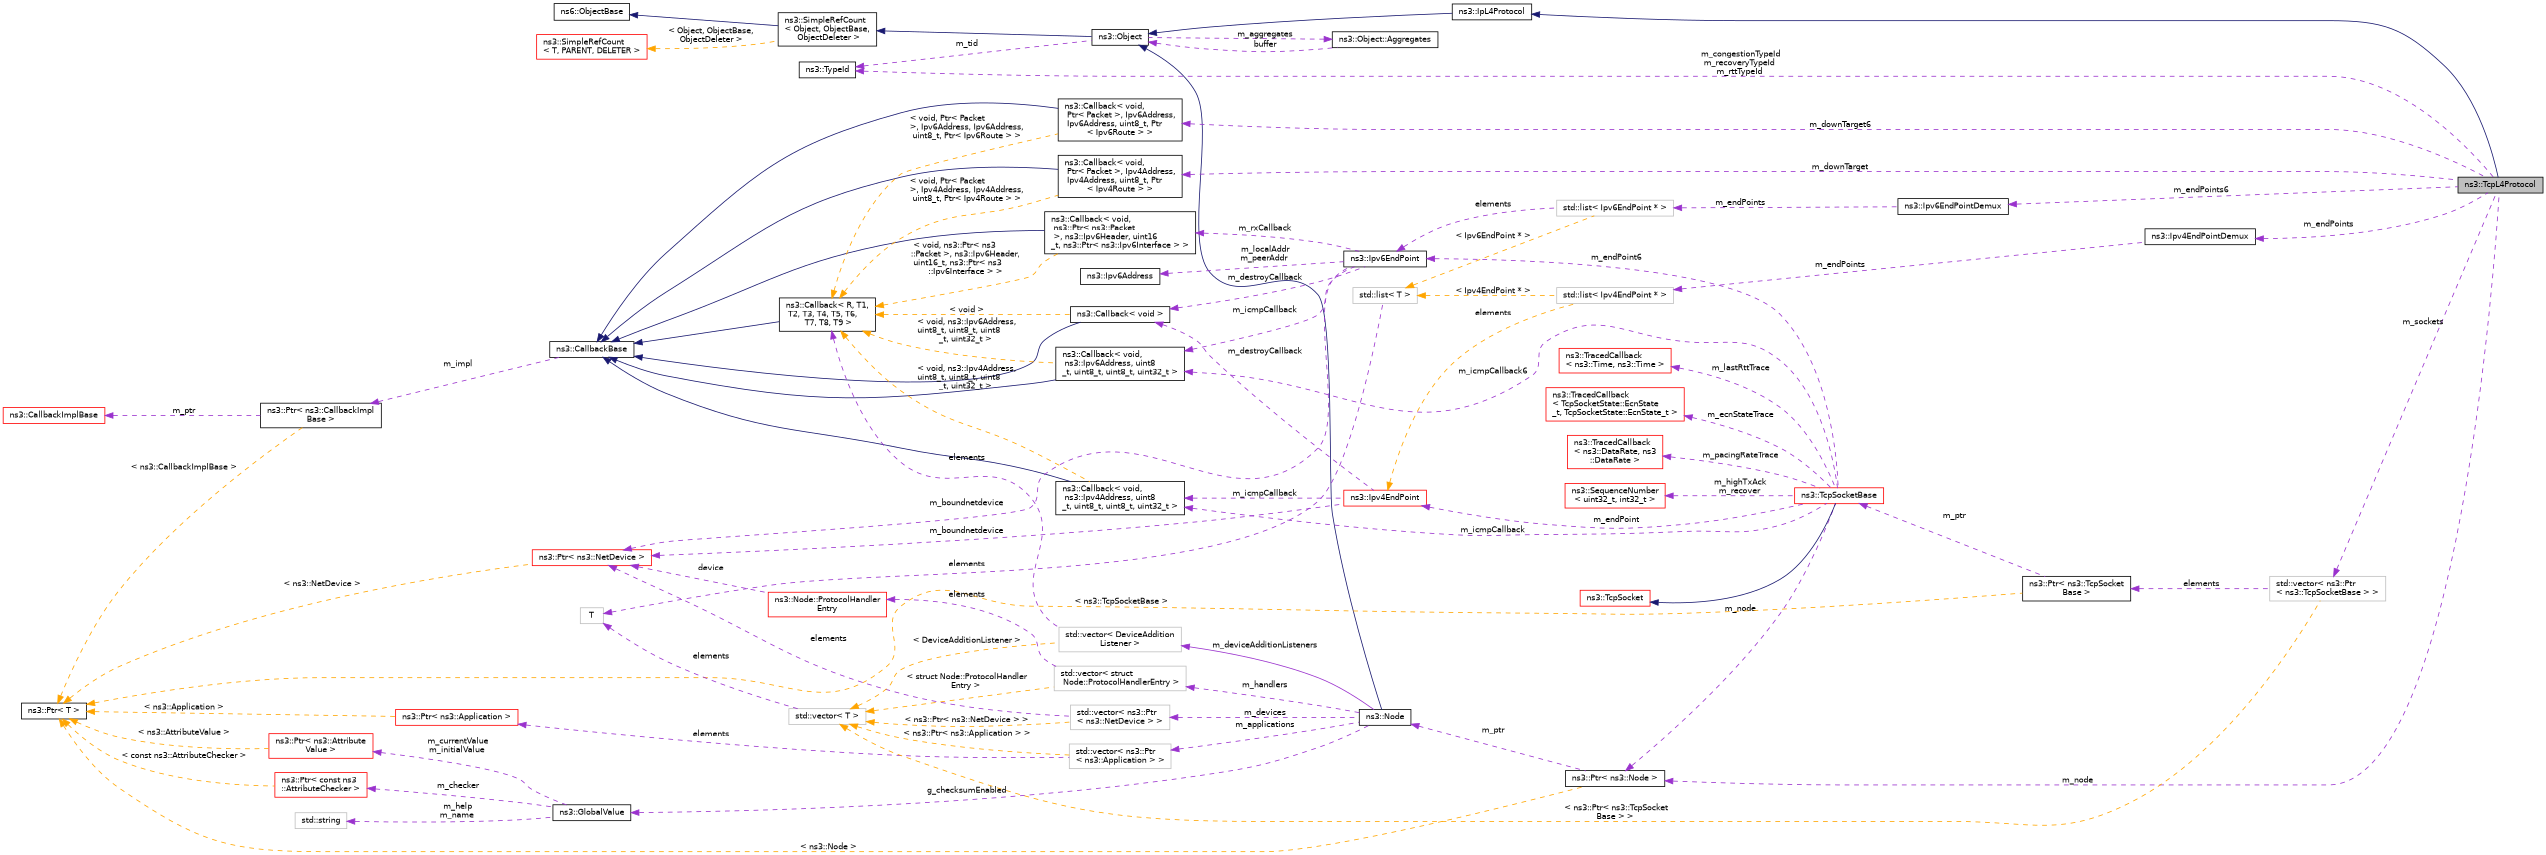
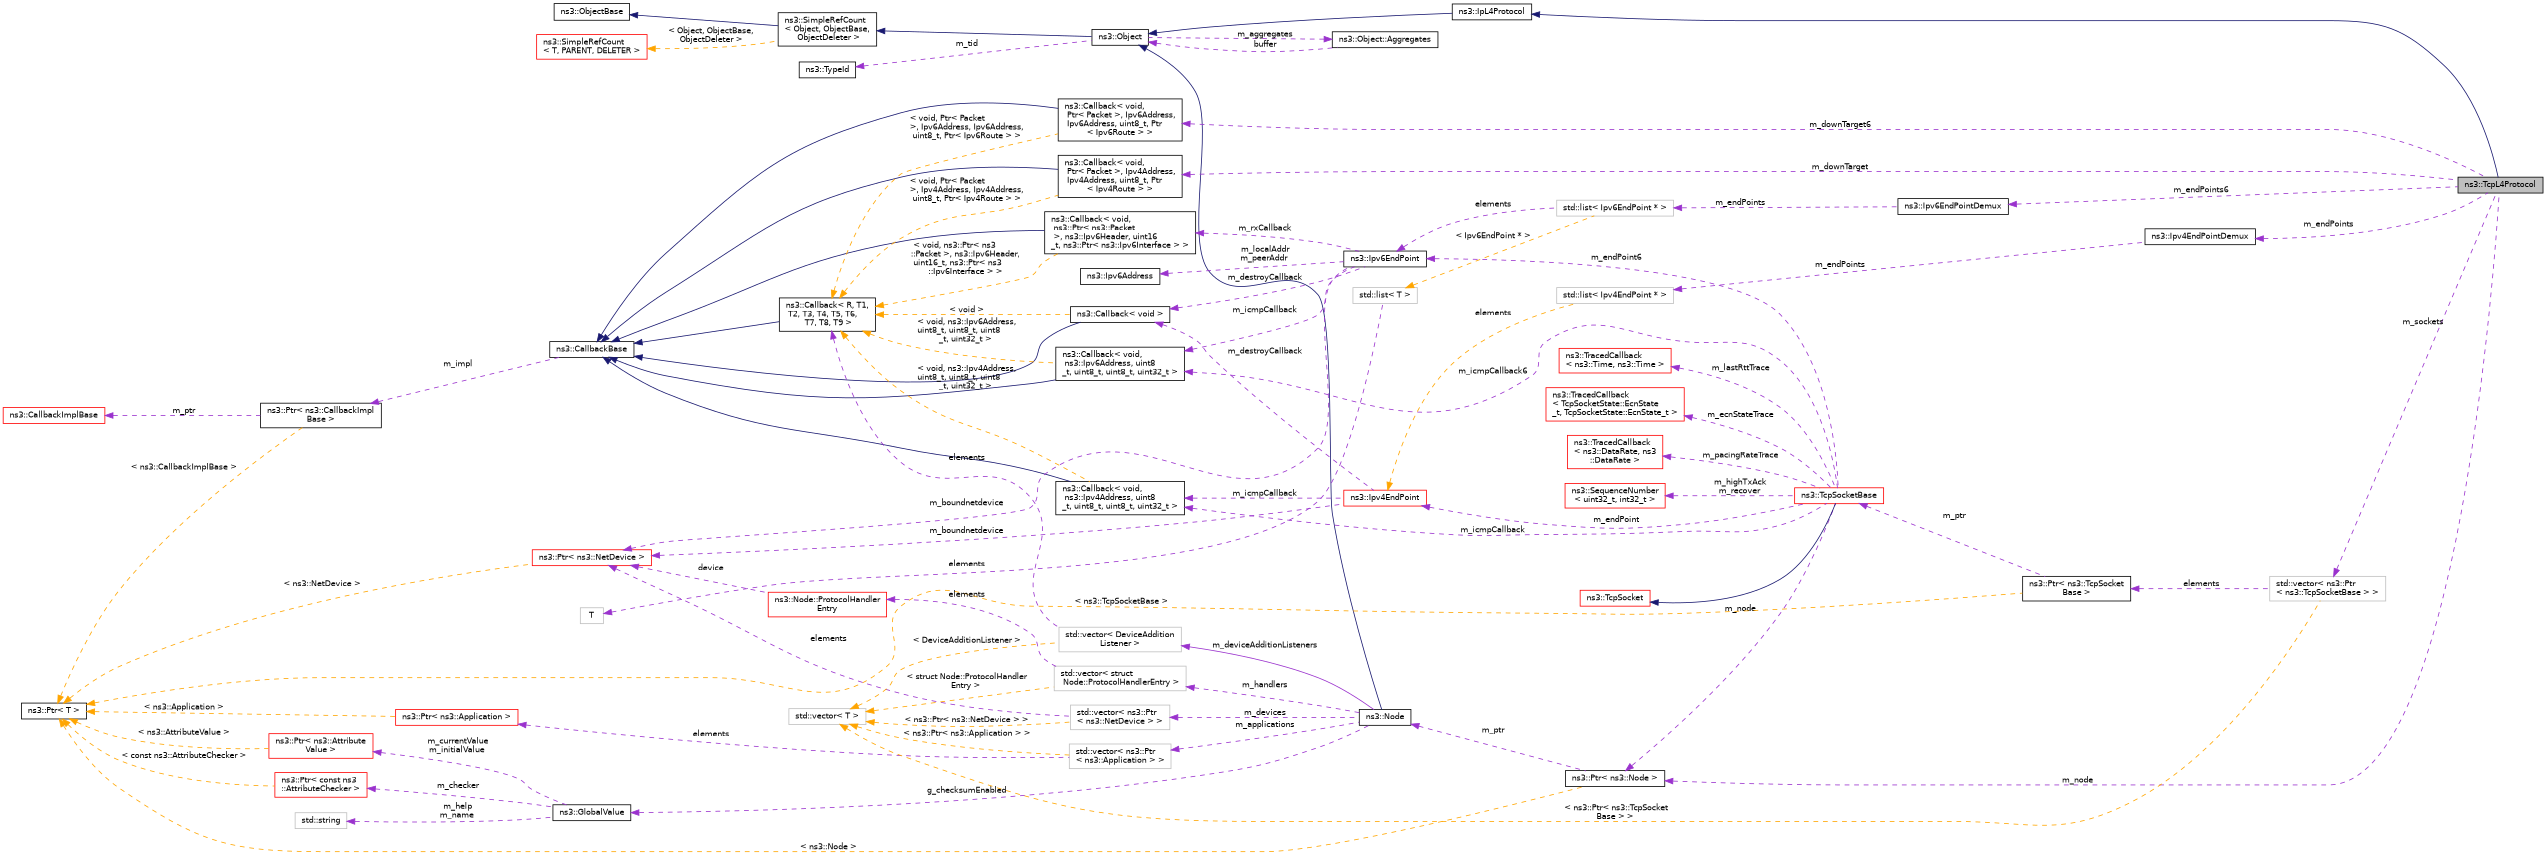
(592, 12) -> (592, 12)
(1696, 76) -> none
(1491, 296) -> none
(692, 672) -> none
